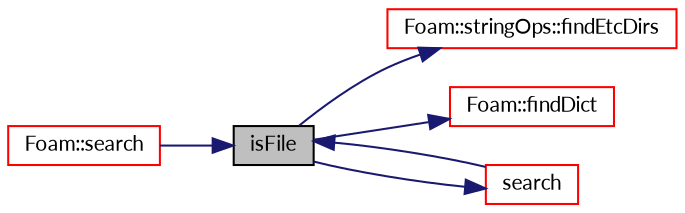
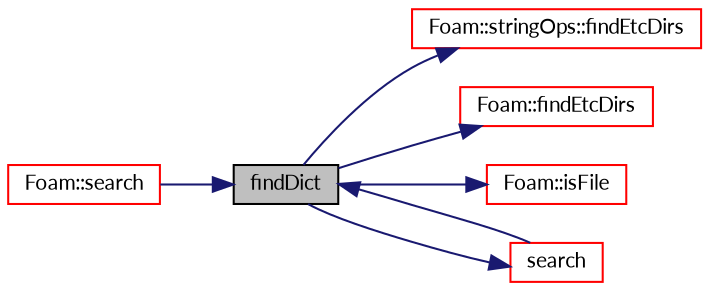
(532, 107) -> (557, 107)
(274, 146) -> (286, 184)
none -> (557, 184)
